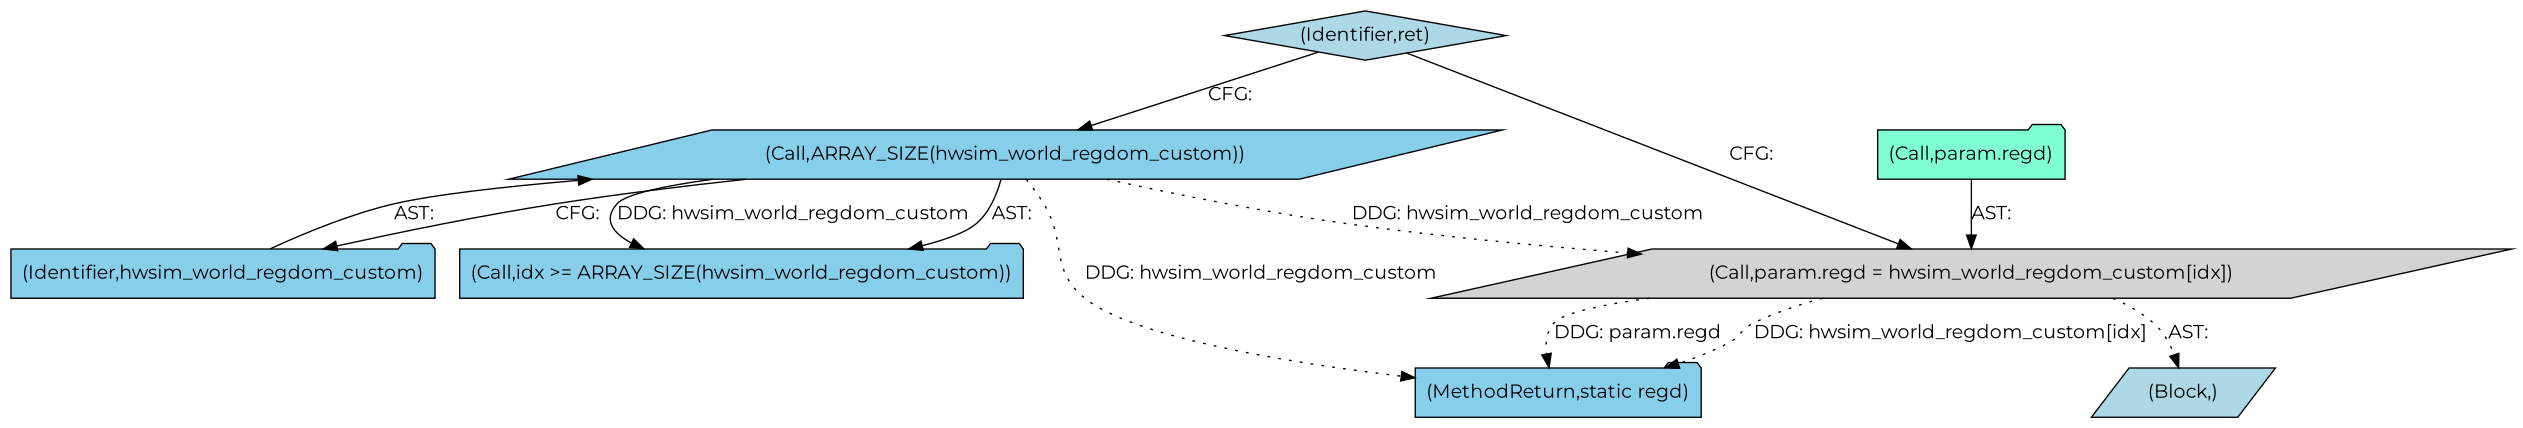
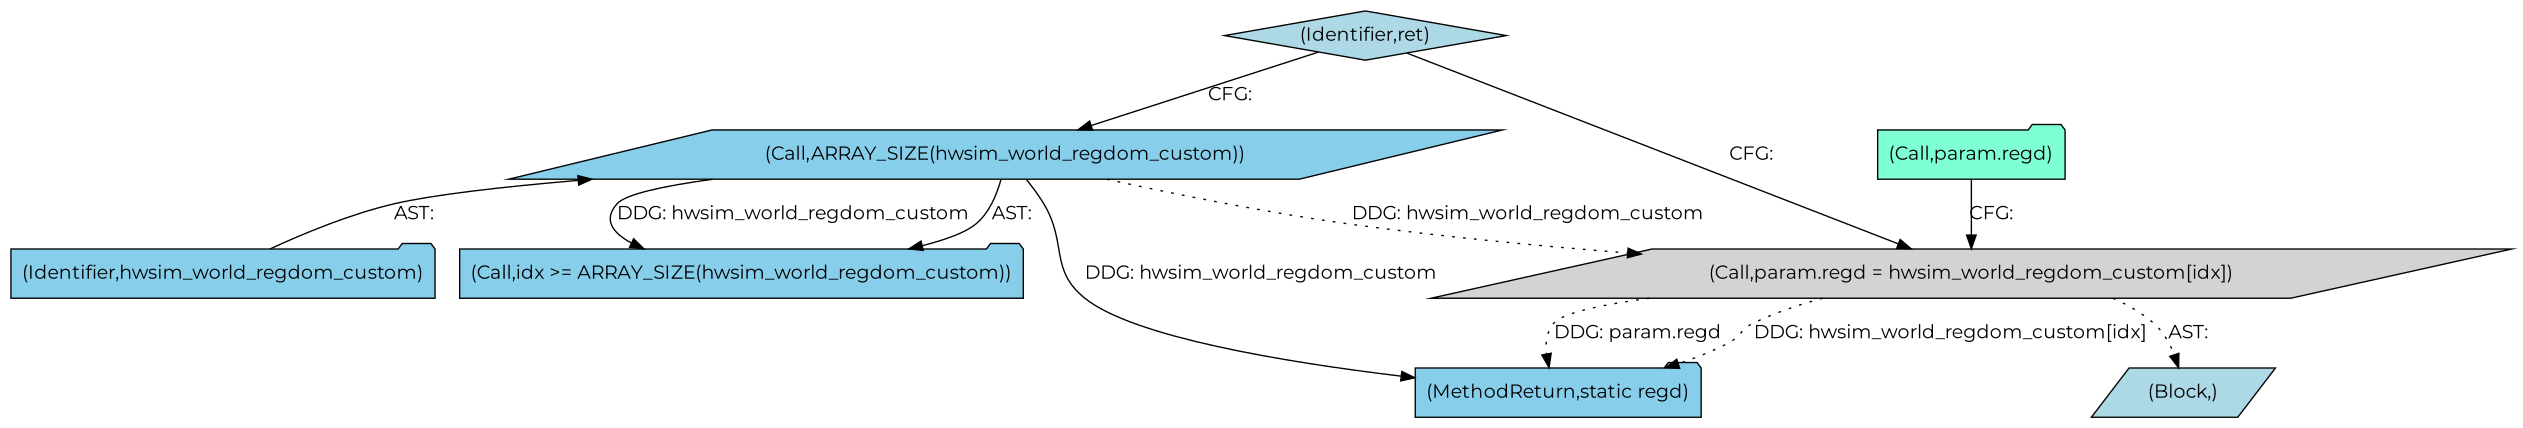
(540, 206) -> none
(1995, 214) -> (1995, 214)
(1173, 336) -> (1173, 336)
